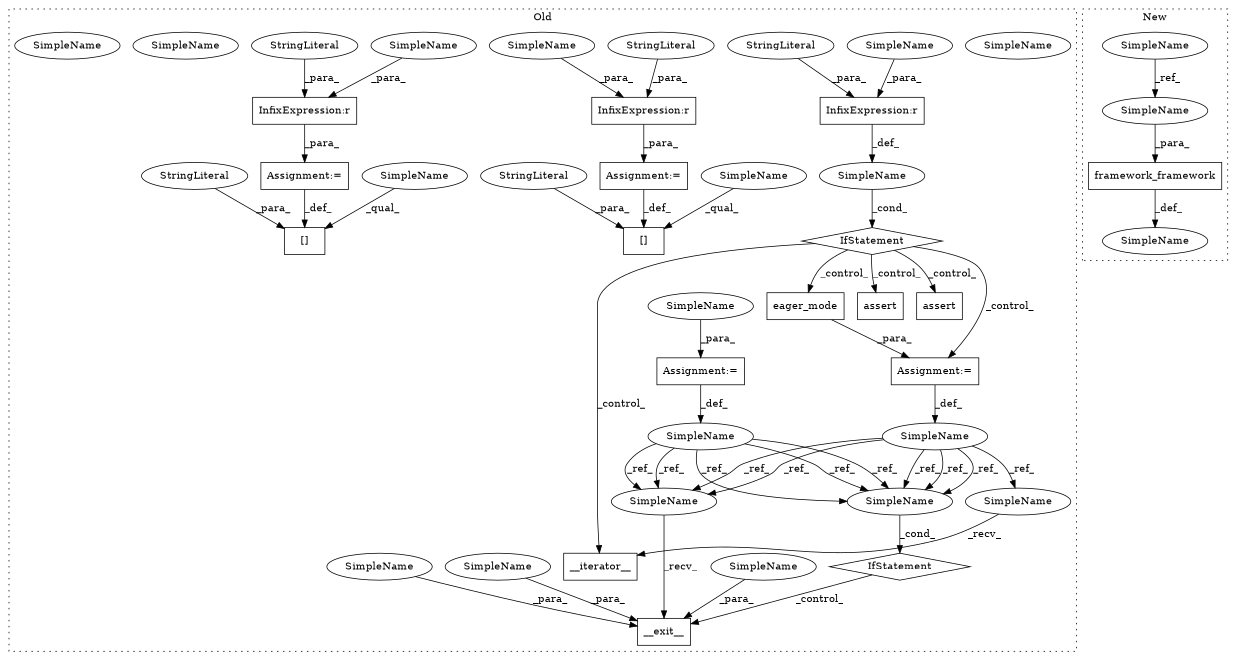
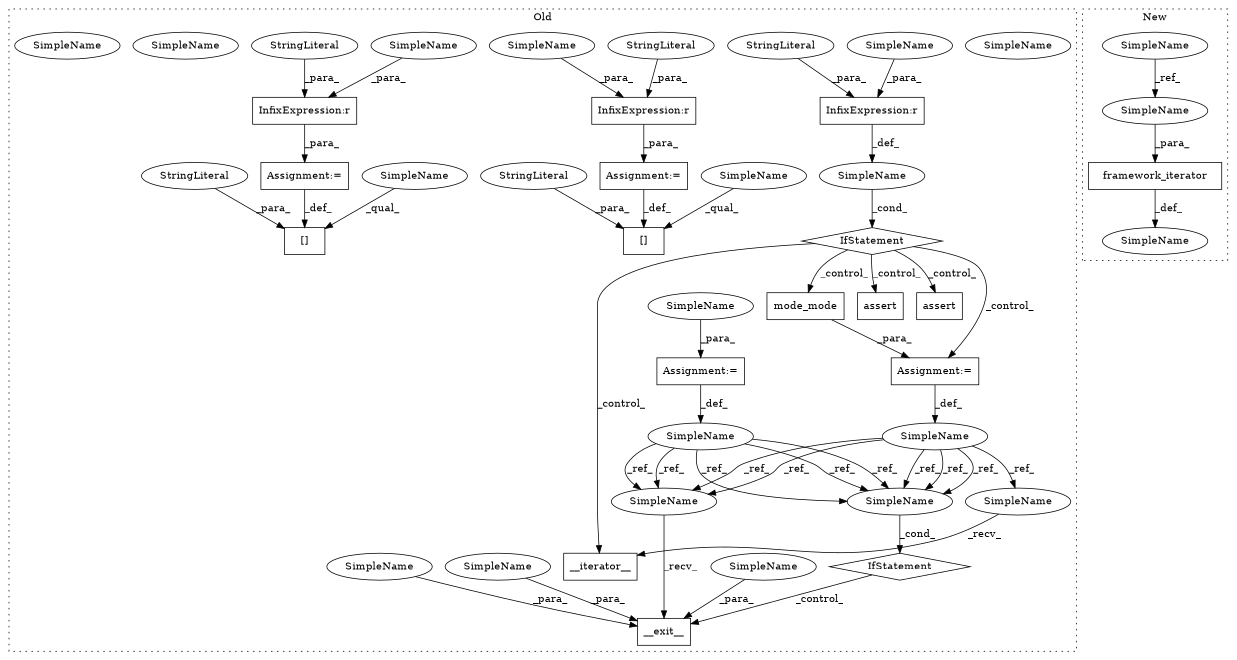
(1155, 176) -> (1155, 176)
(806, 306) -> (806, 306)
